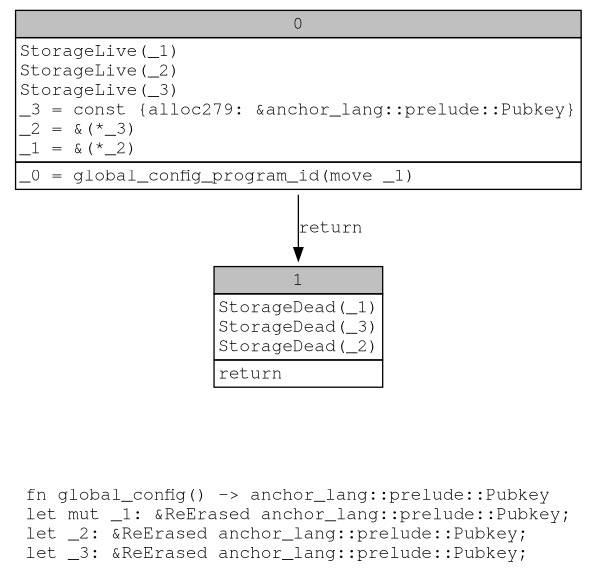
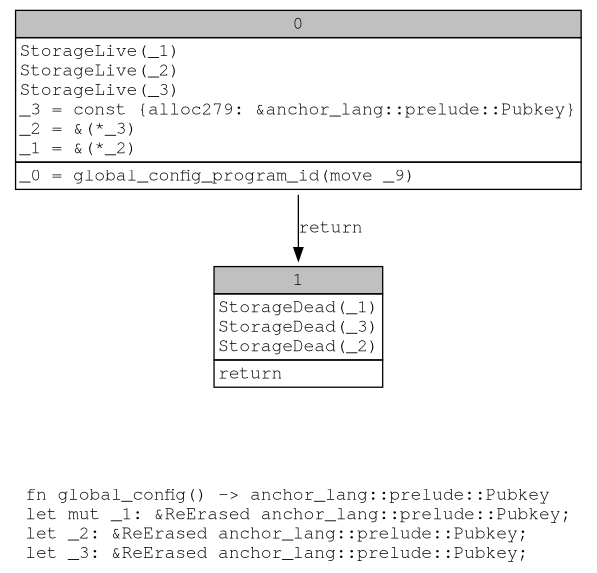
(218, 175) -> (218, 175)
